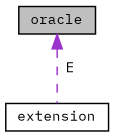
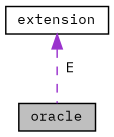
(57, 76) -> (57, 76)
